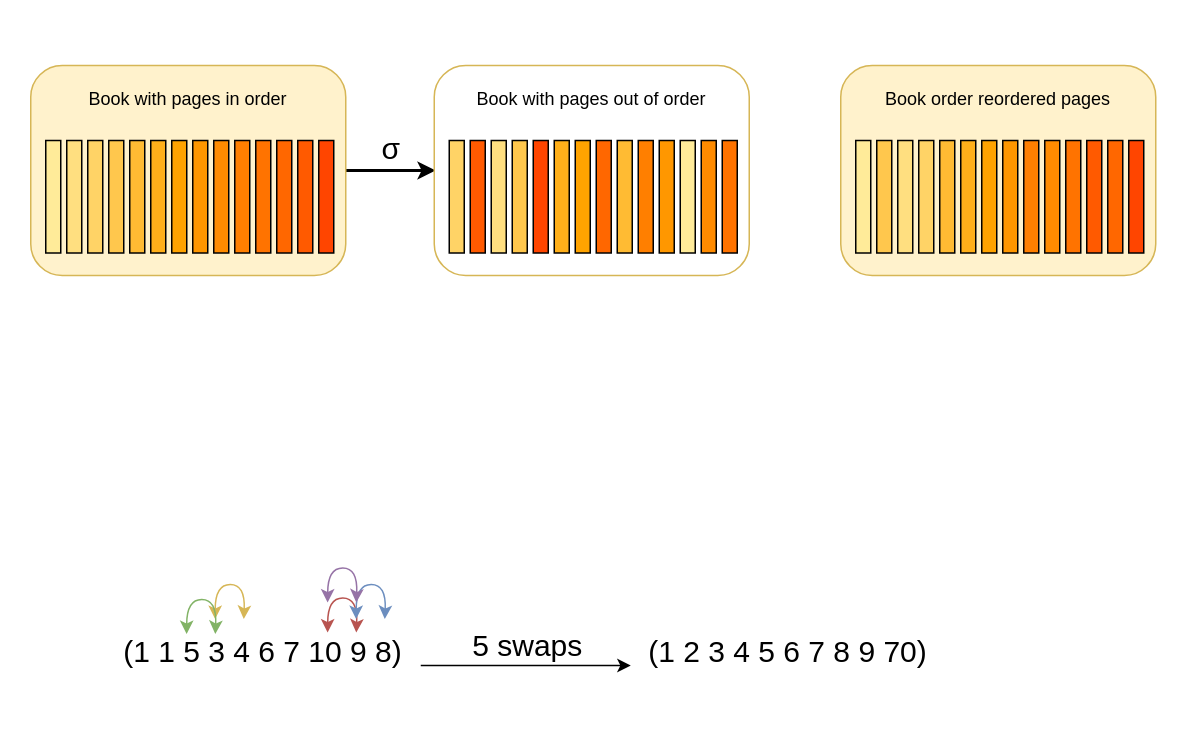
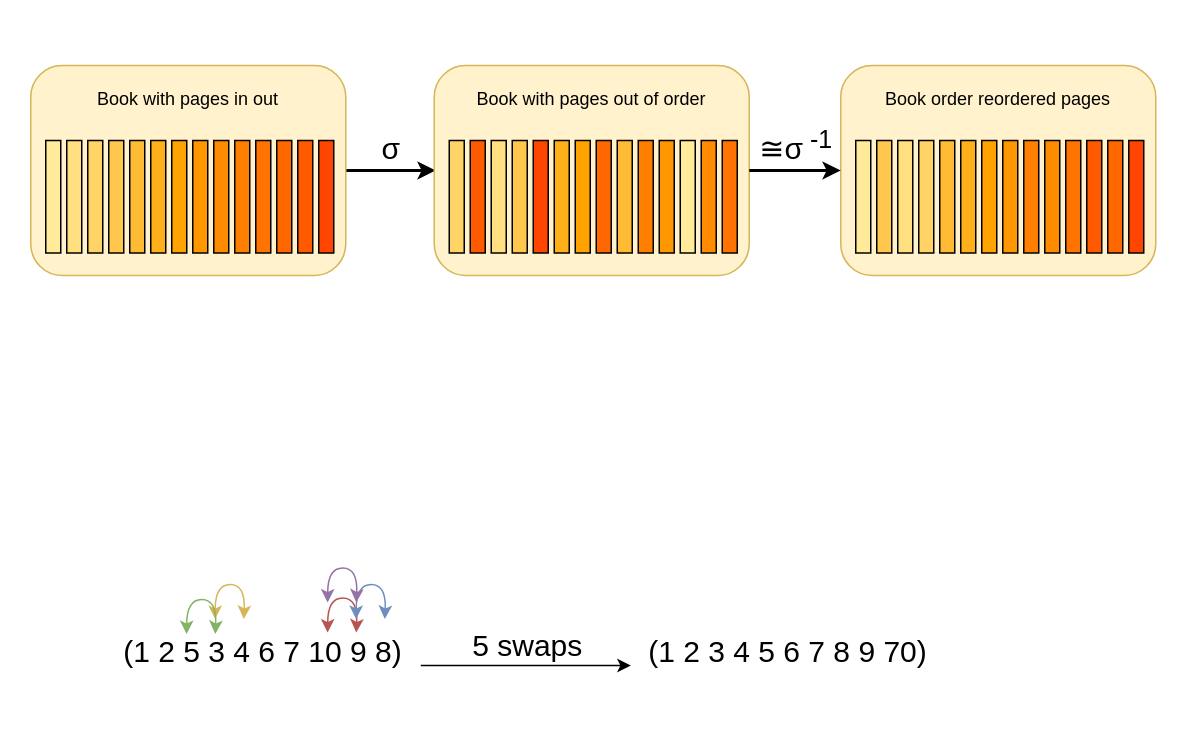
(188, 98) -> (188, 98)
(592, 170) -> (592, 170)
none -> (789, 170)
(263, 650) -> (263, 650)
